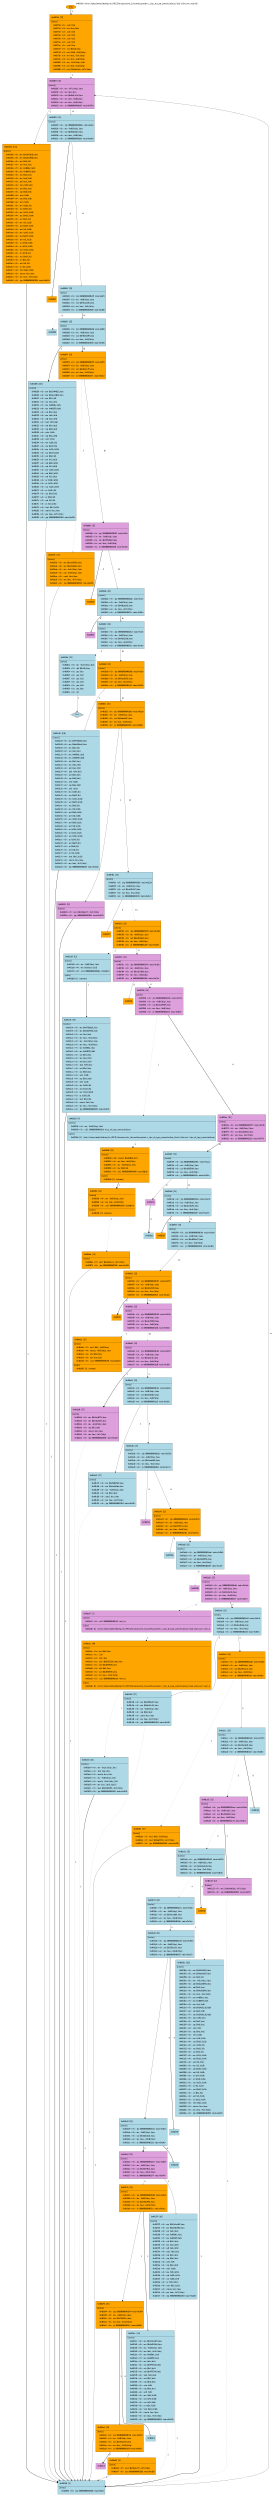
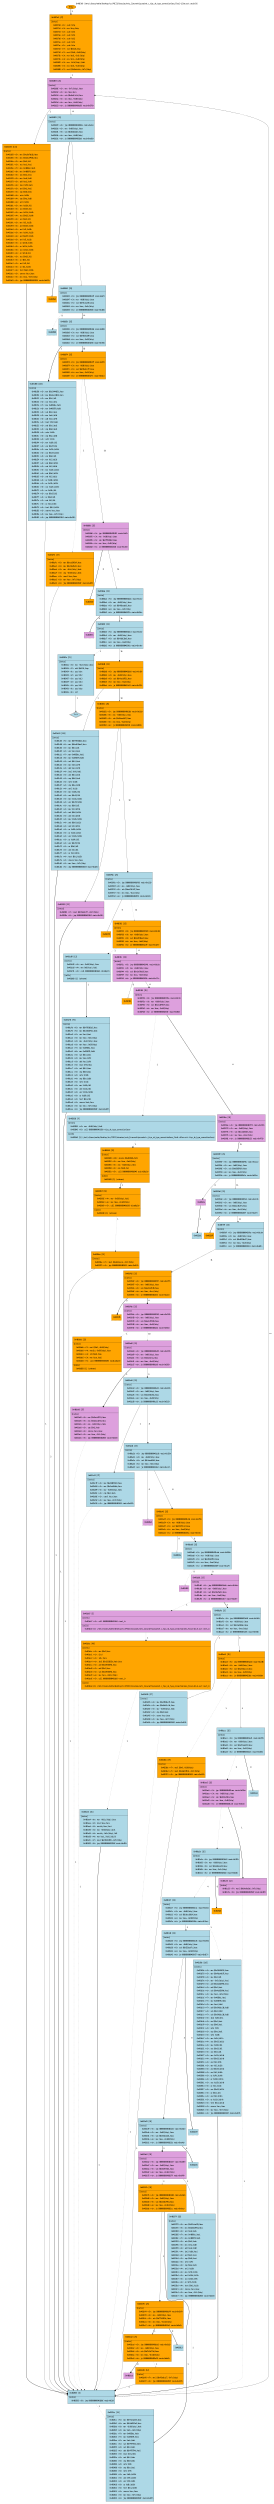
(157, 2474) -> (101, 2411)
